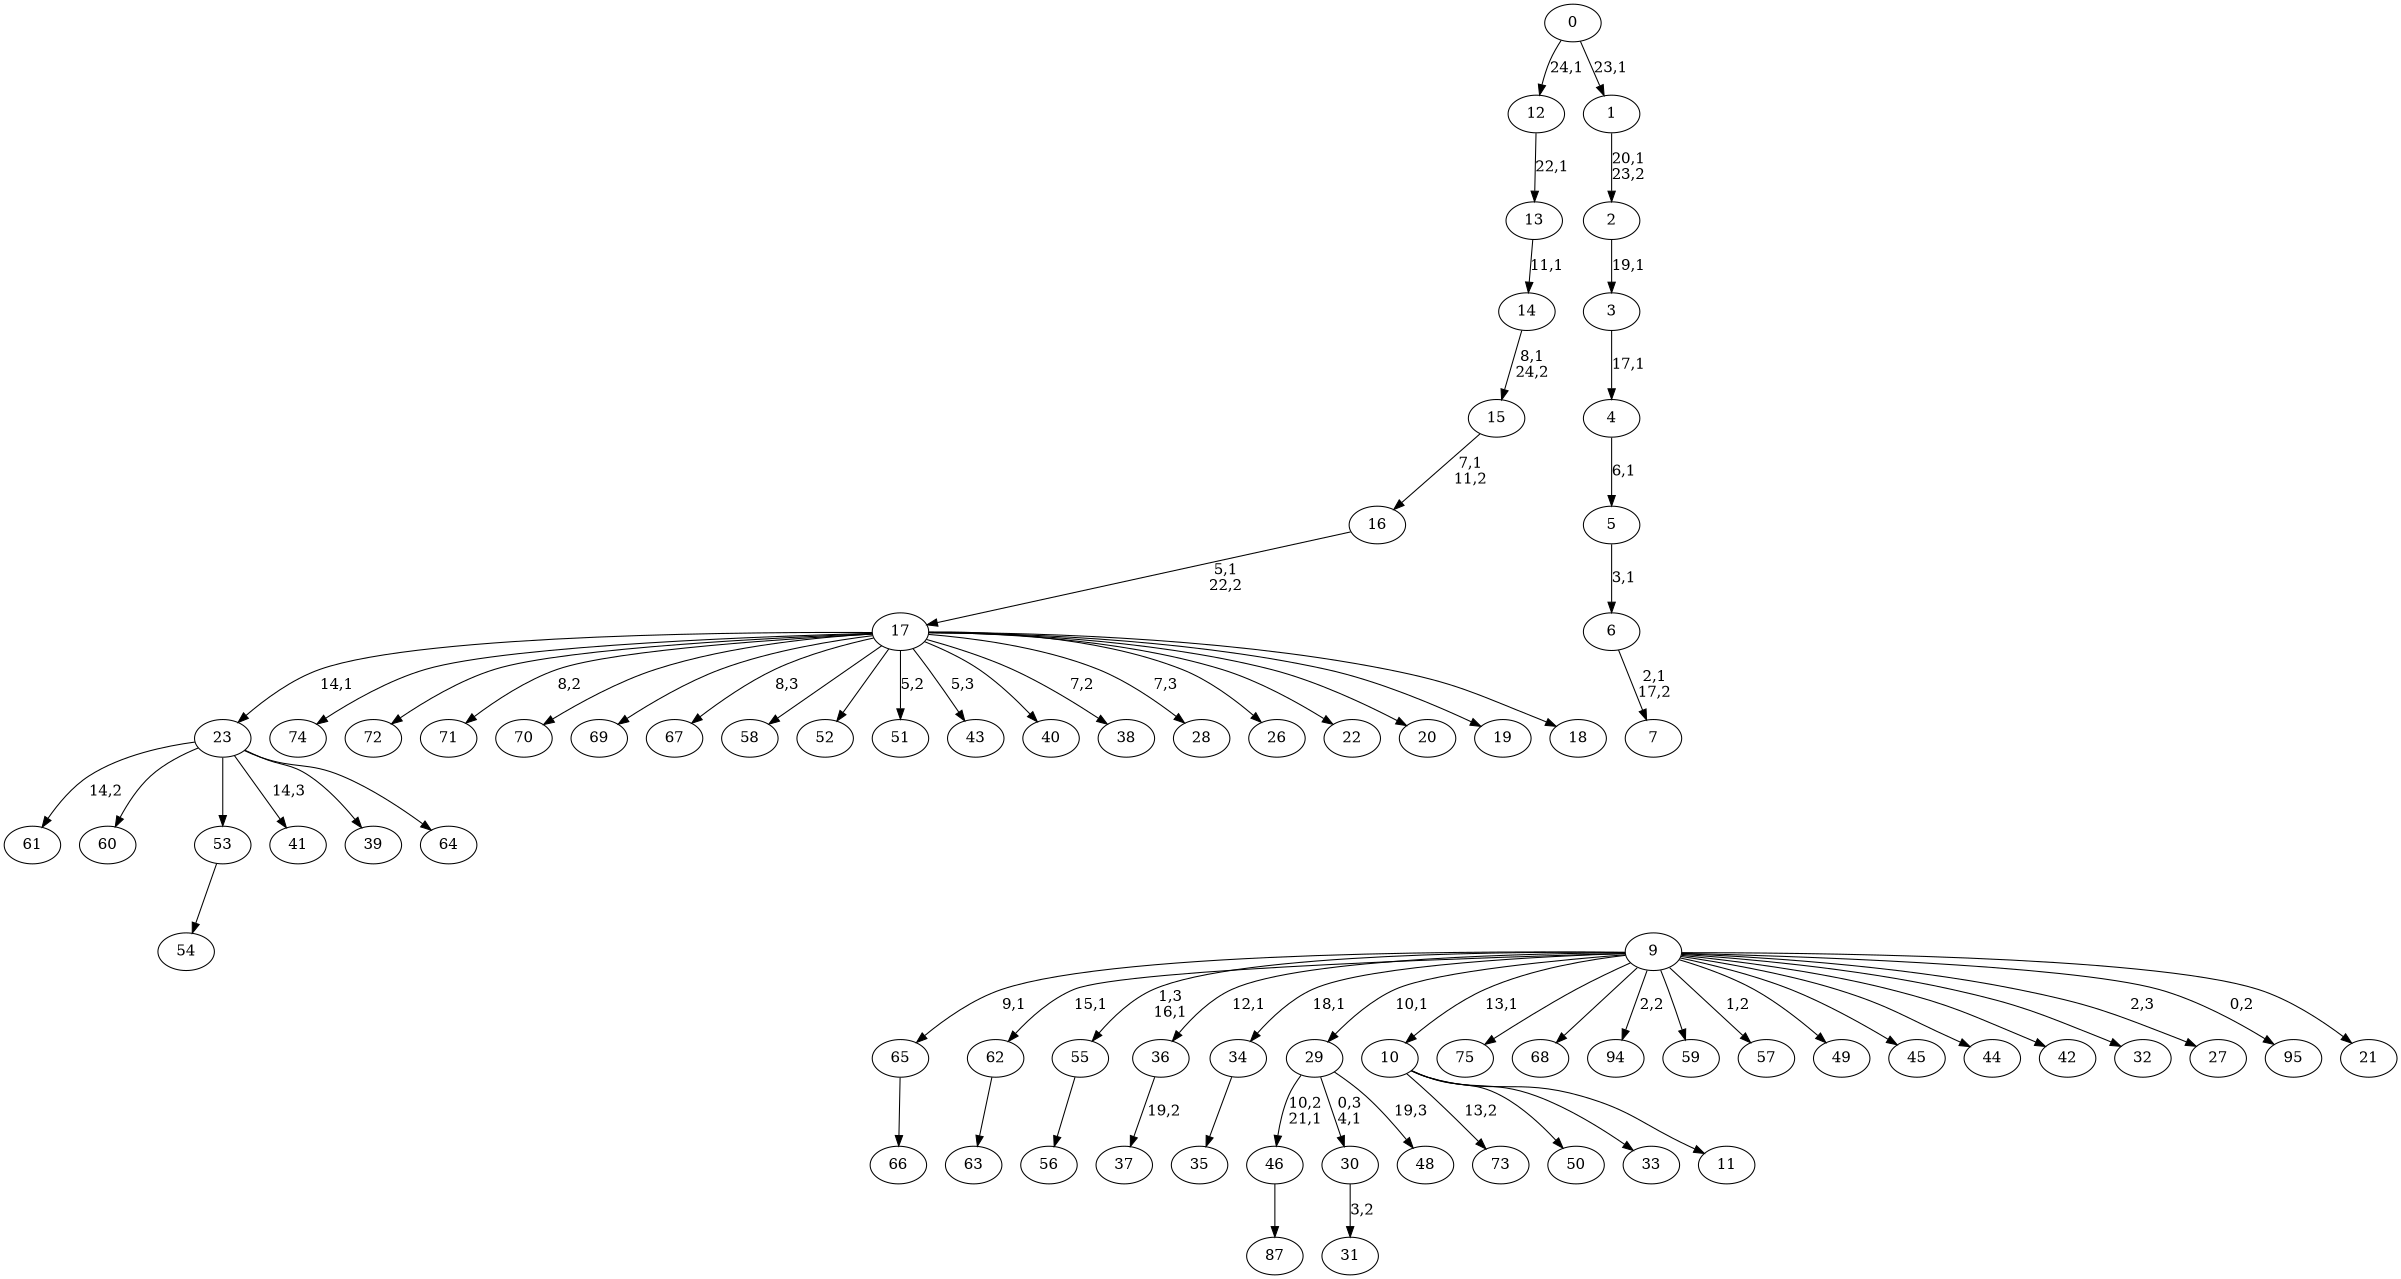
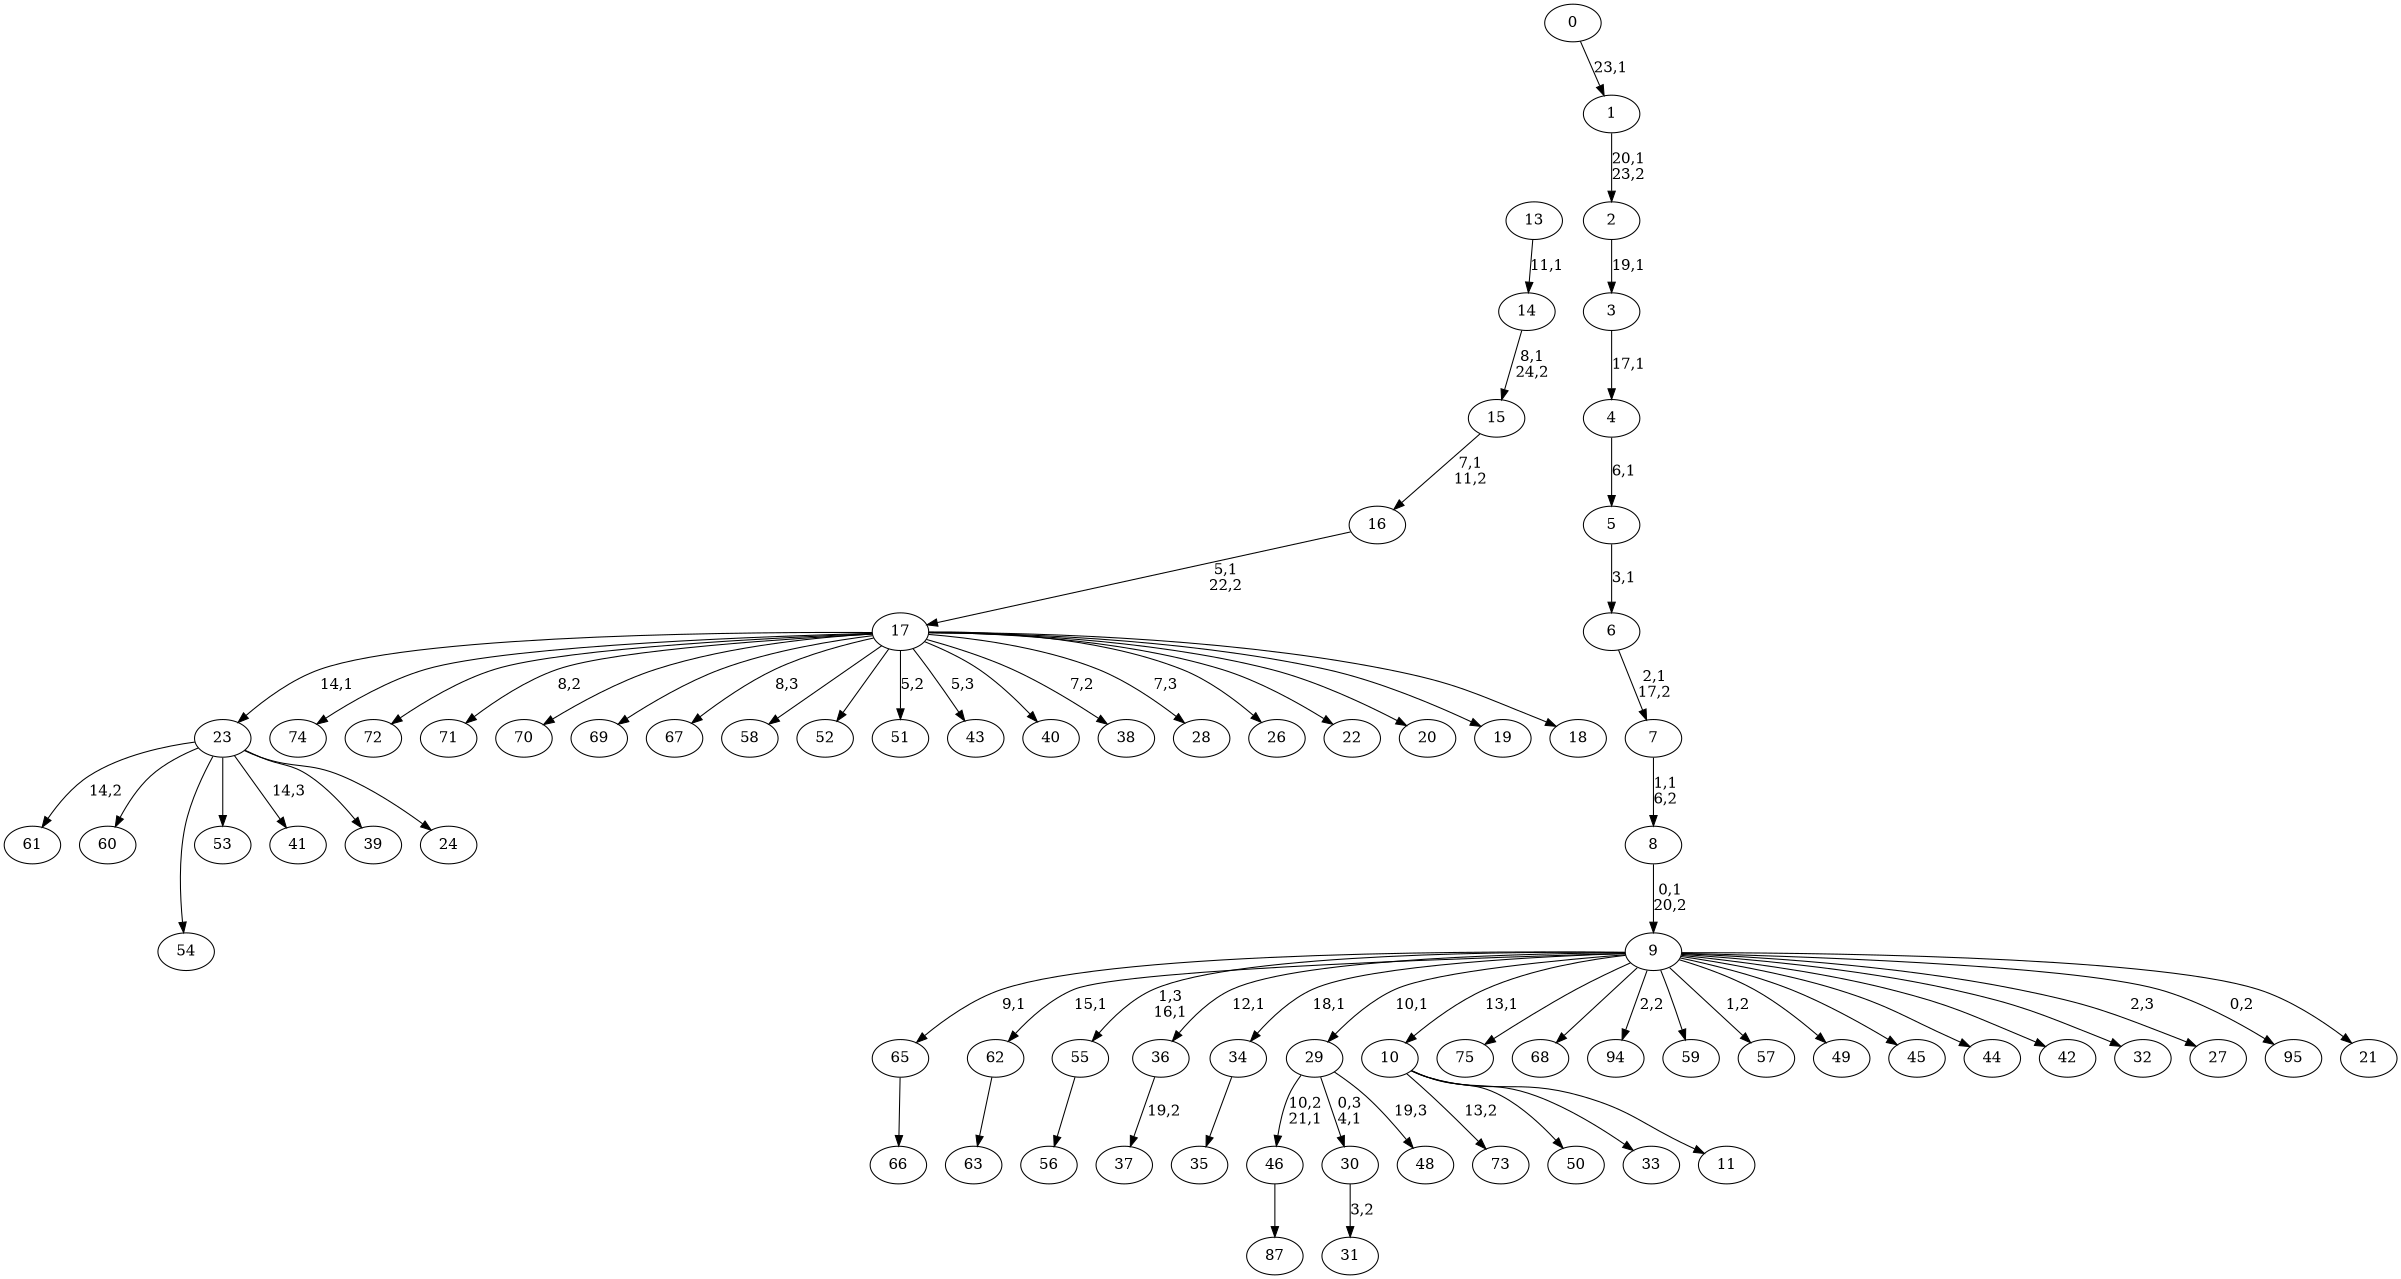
(1536, 114) -> none
(449, 845) -> (449, 845)
none -> (1653, 845)
(206, 893) -> (183, 836)
